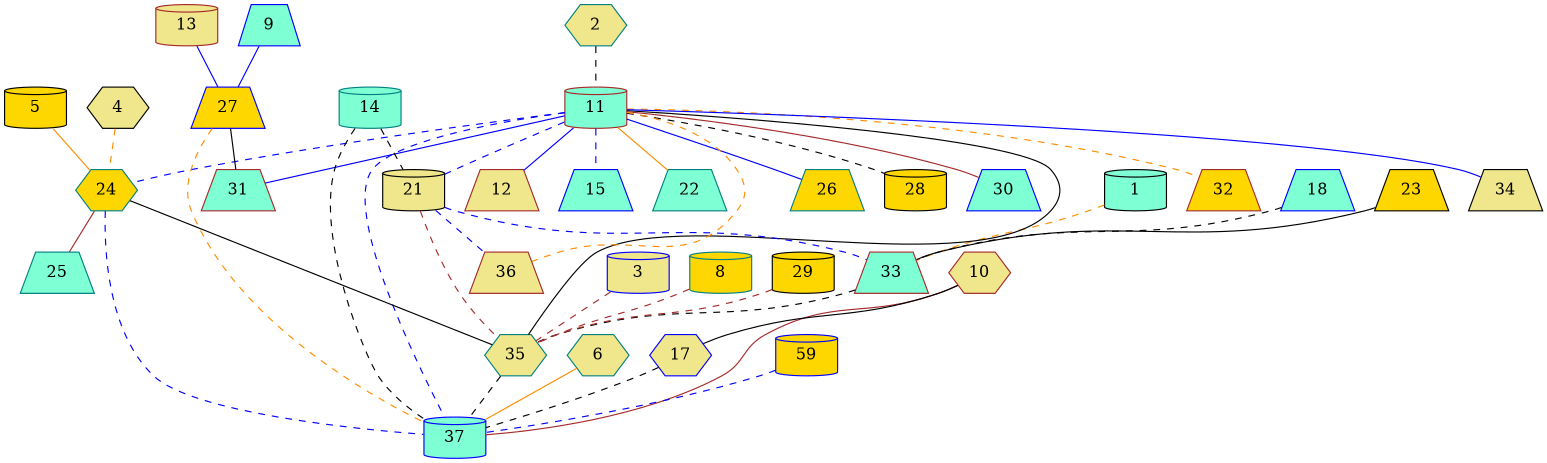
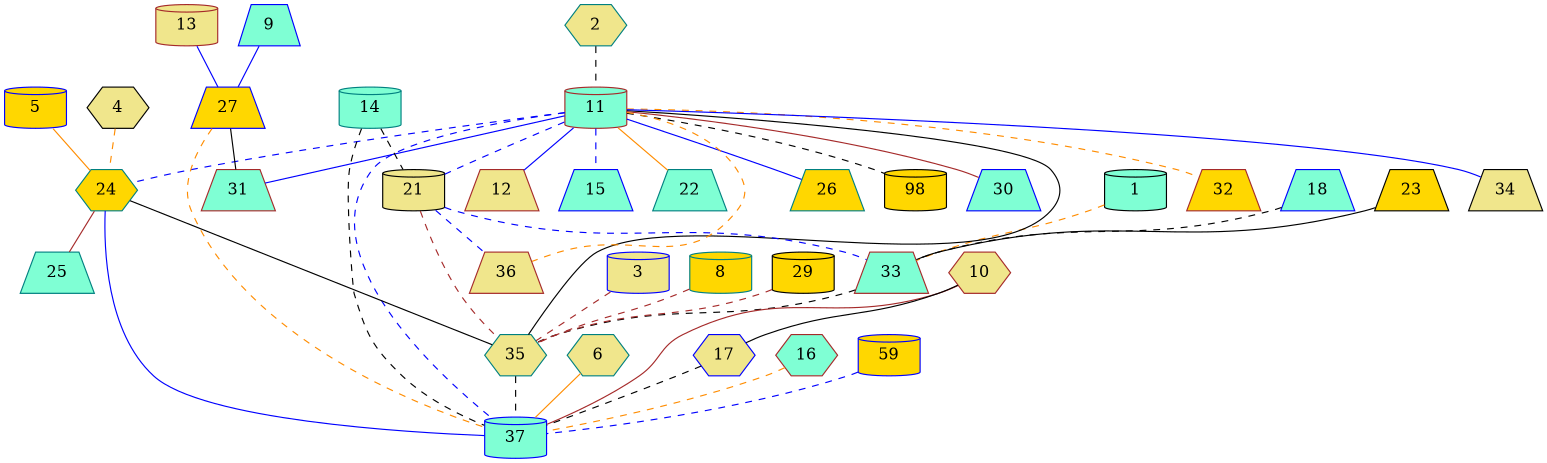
(36, 108) -> (36, 108)
(916, 190) -> (916, 190)
none -> (807, 355)
(199, 399) -> (228, 407)
